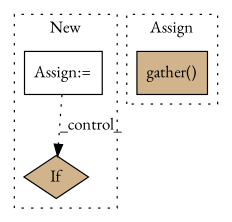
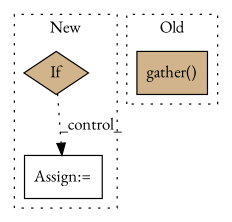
(172, 28) -> (172, 28)
(60, 119) -> (59, 118)
